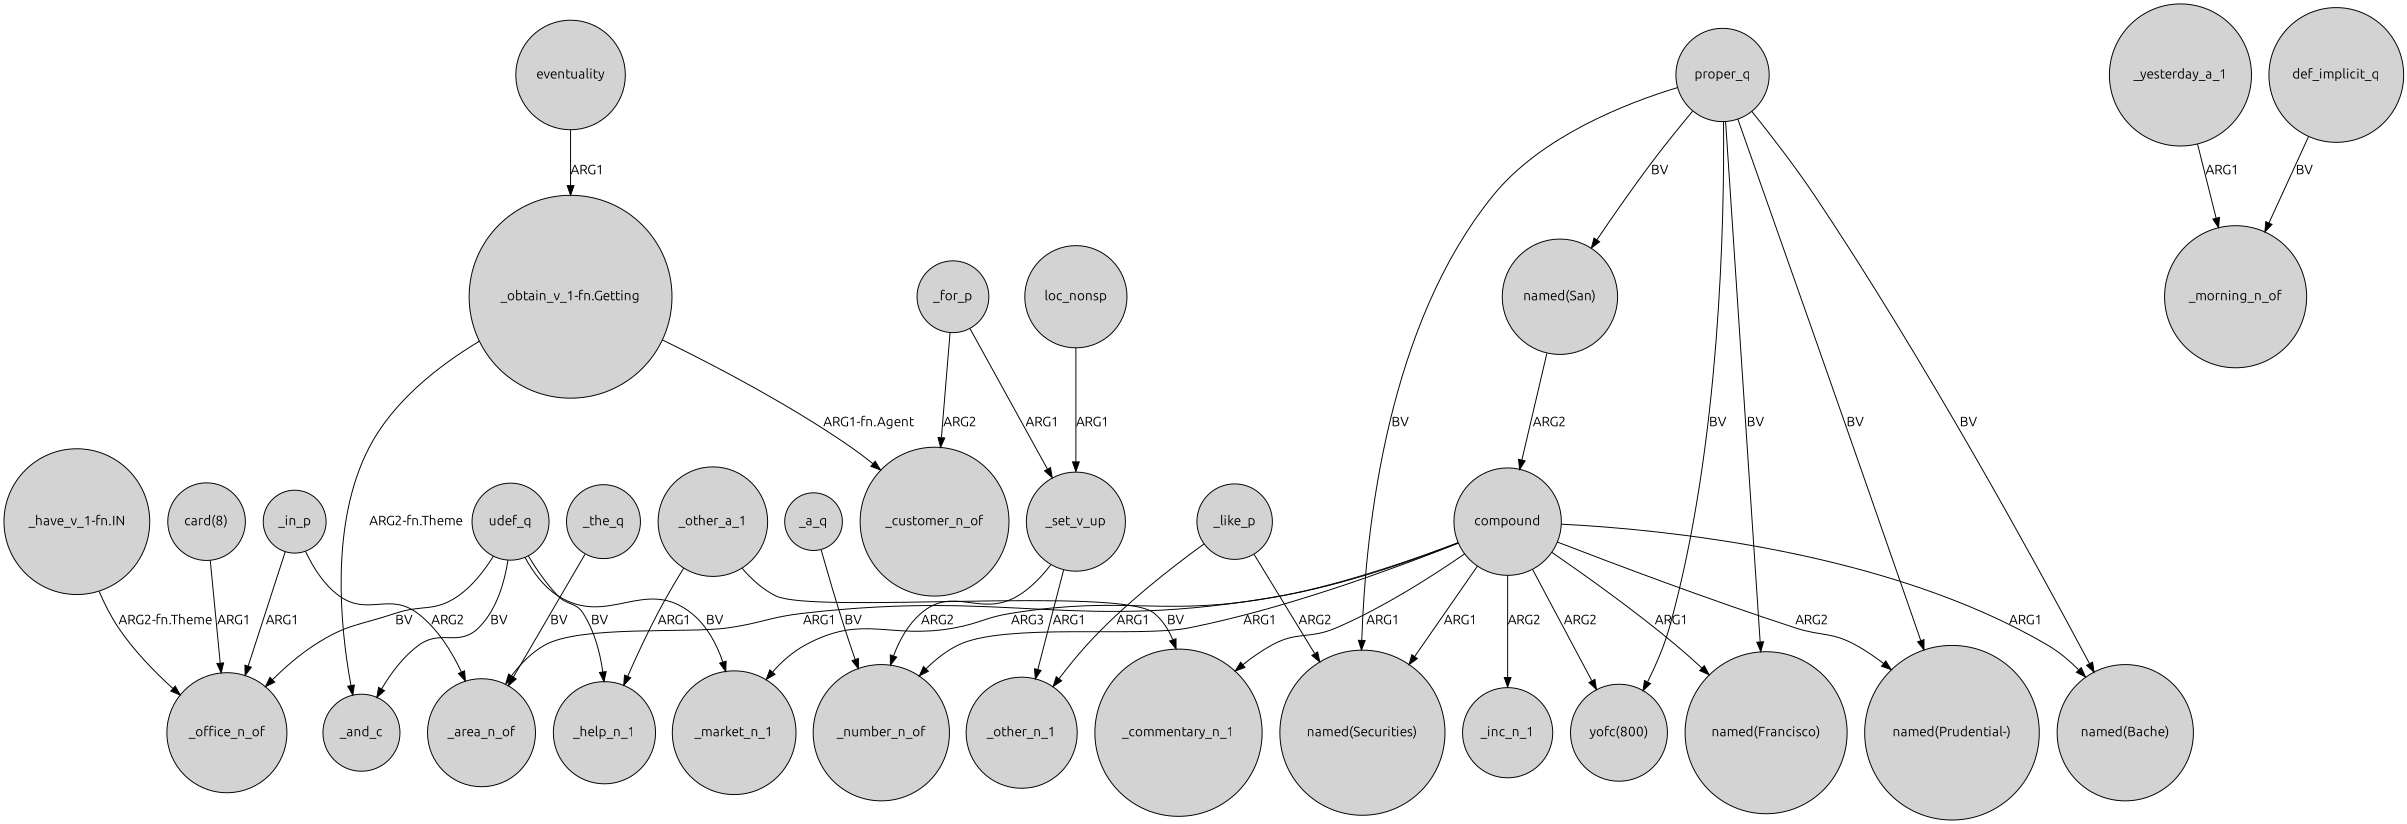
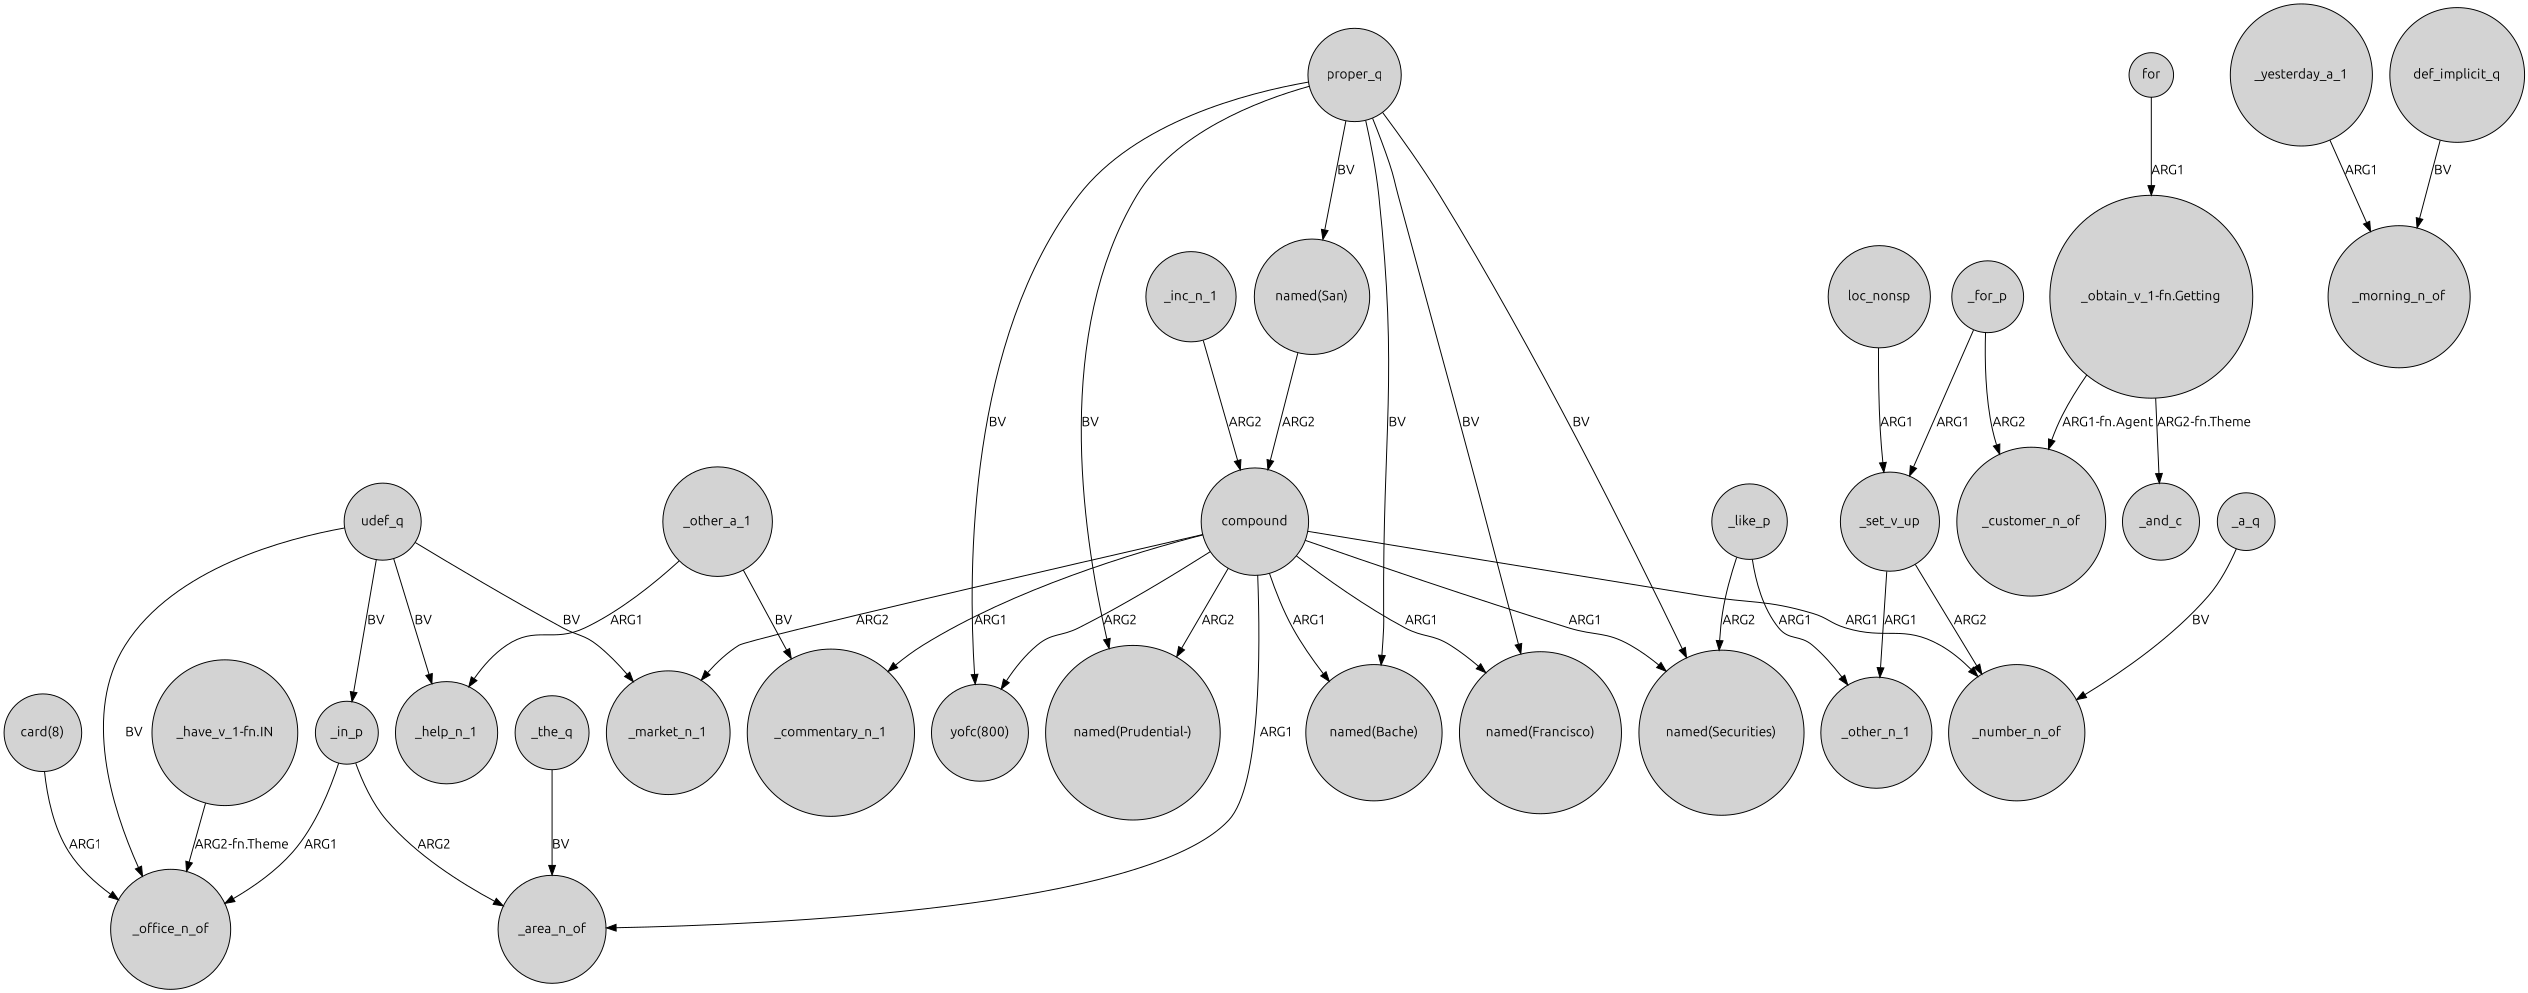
(571, 75) -> (2151, 75)
(1028, 621) -> (873, 621)
(1508, 626) -> (1220, 400)
(458, 637) -> (365, 626)
